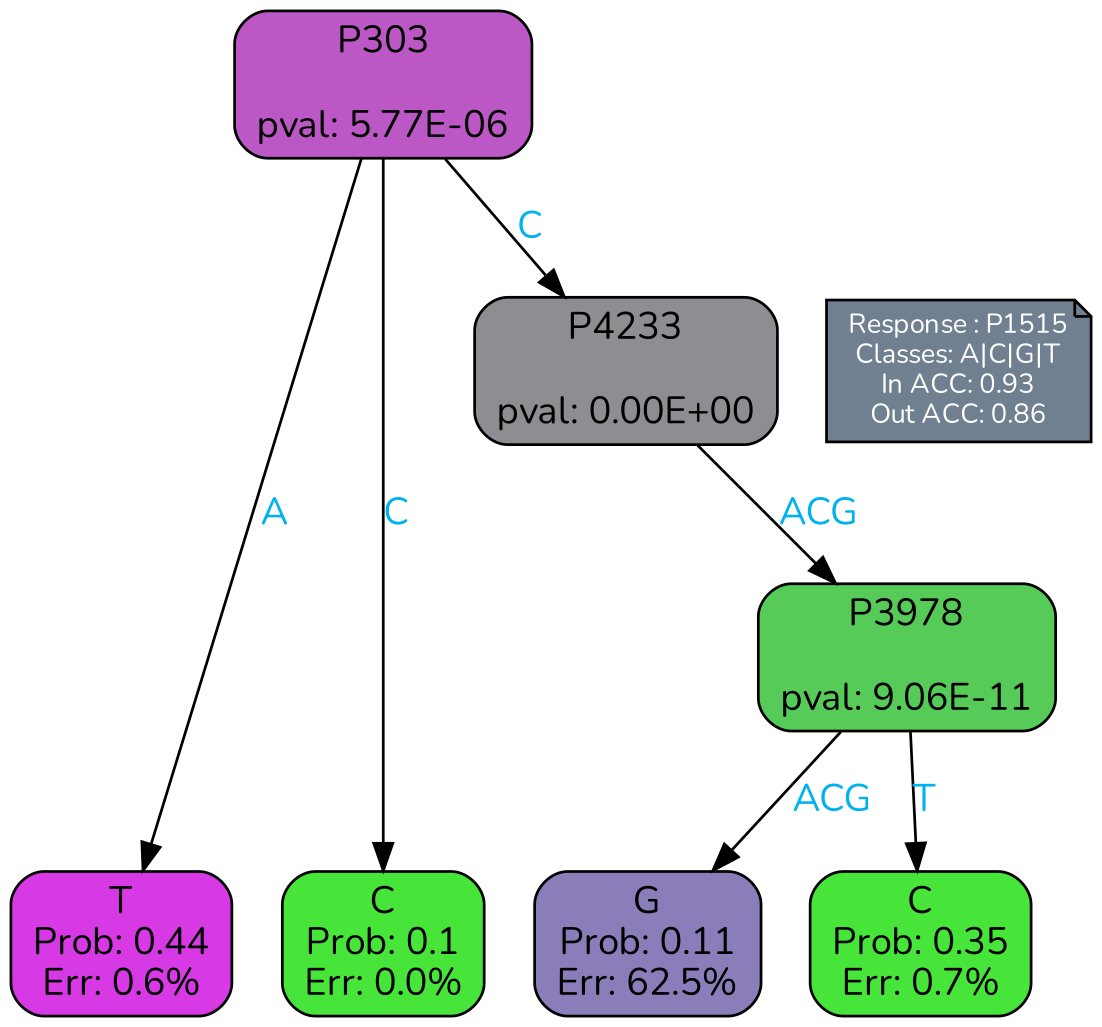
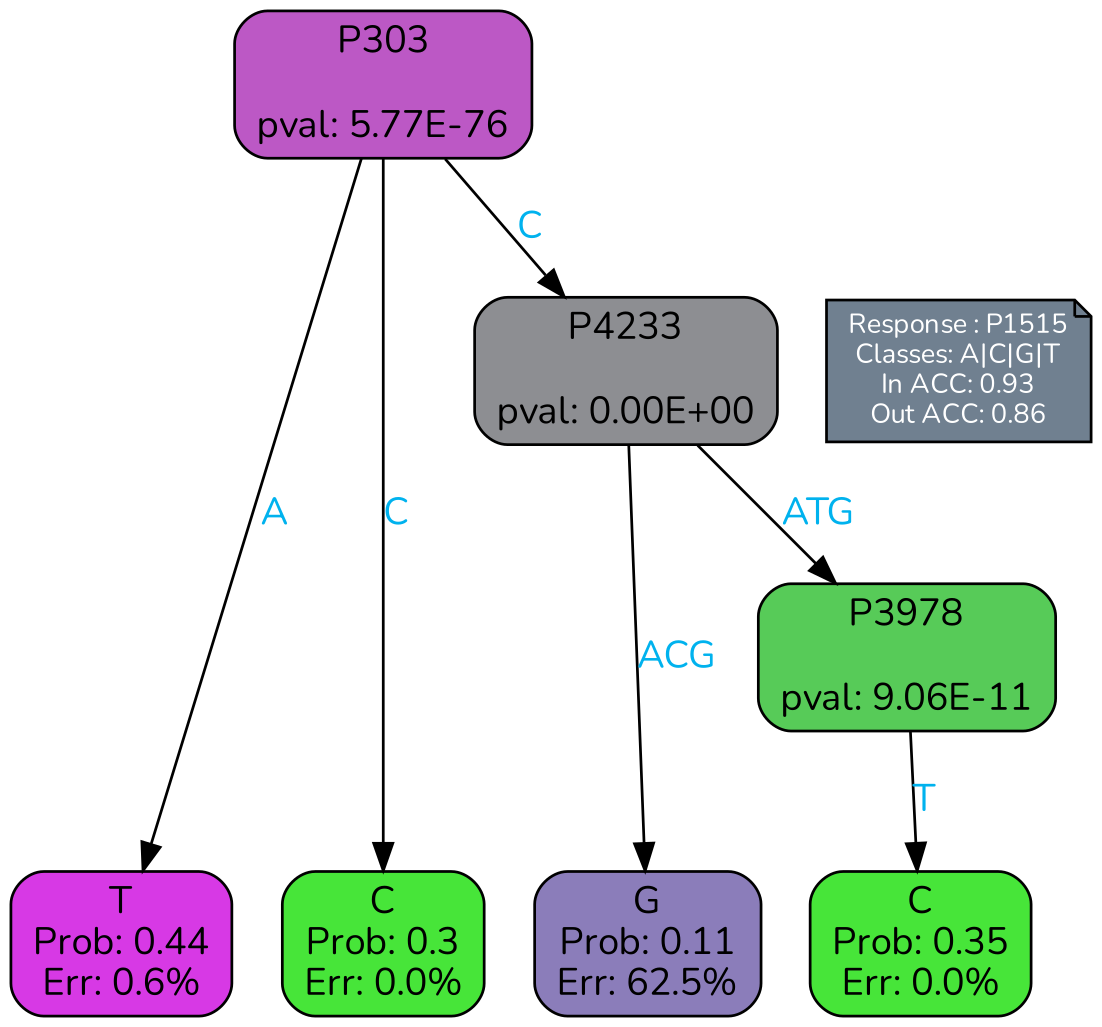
(383, 85) -> (383, 85)
(820, 514) -> (820, 514)
(786, 791) -> (636, 644)
(383, 944) -> (383, 944)
(921, 944) -> (921, 944)
